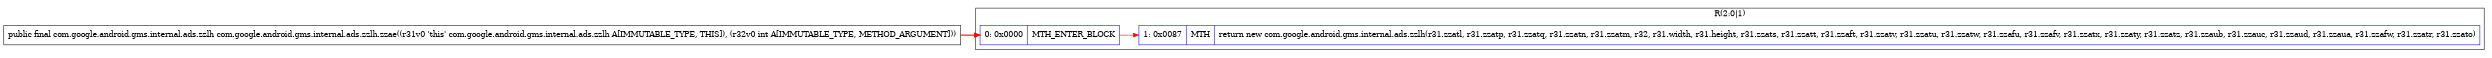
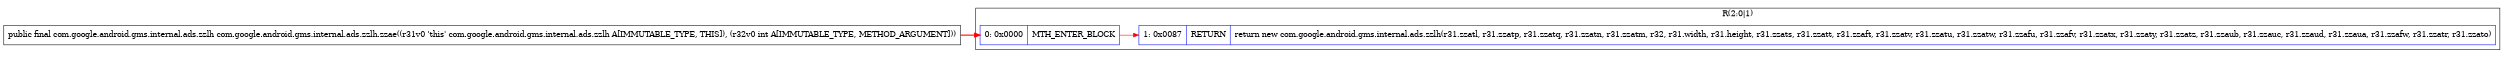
(1200, 35) -> (1208, 35)
